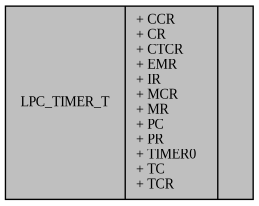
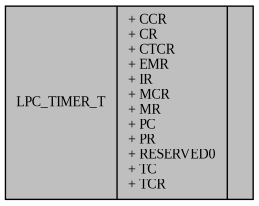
(167, 154) -> (172, 154)
